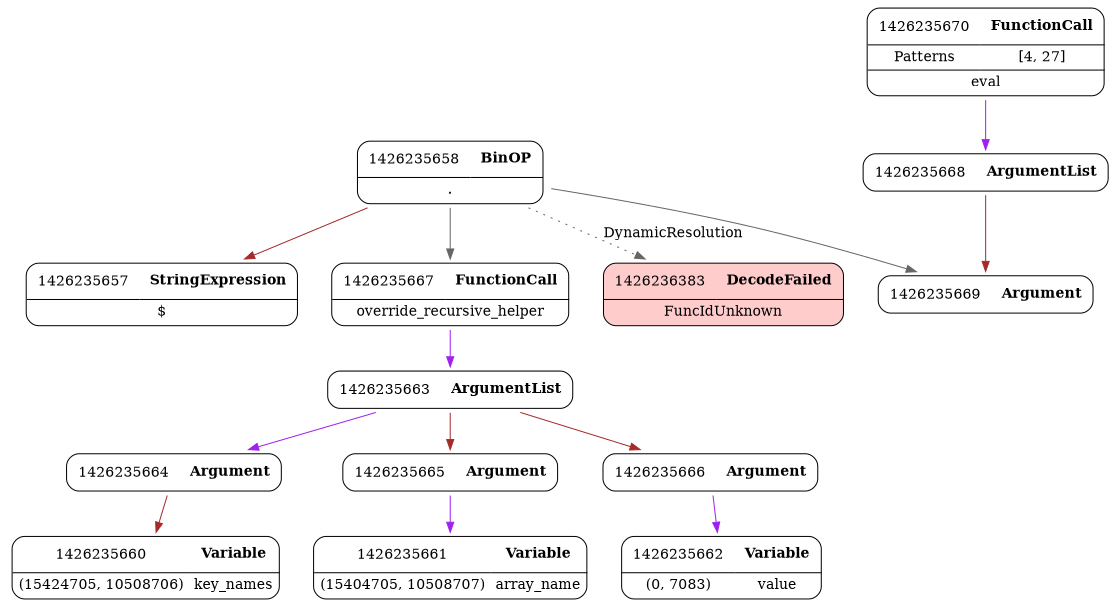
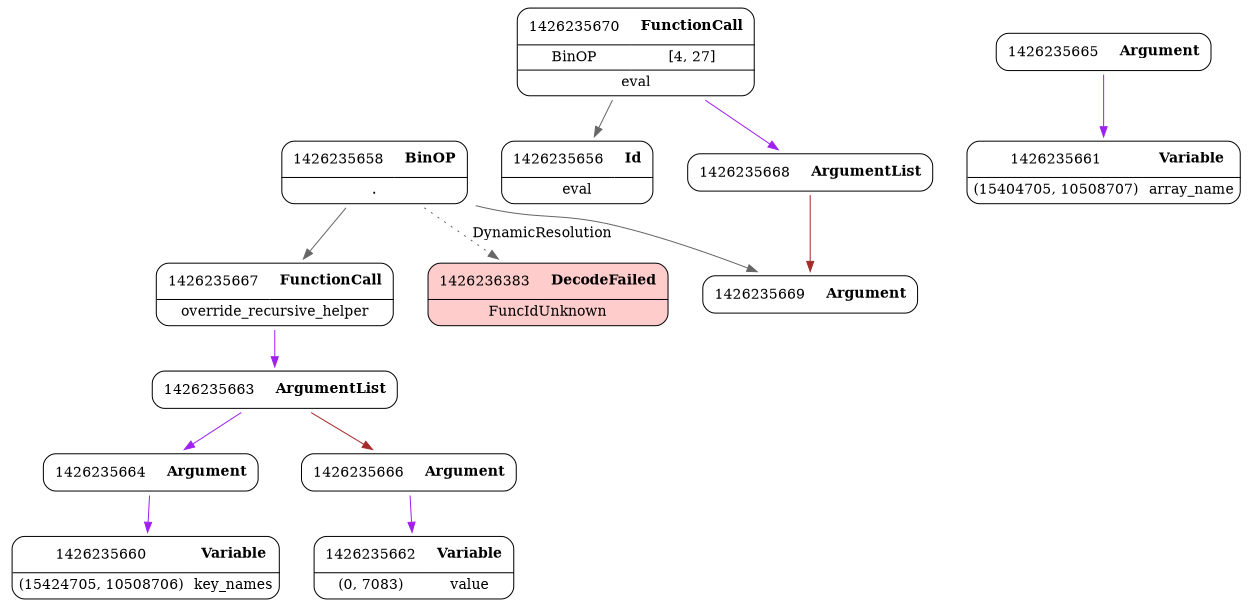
(925, 57) -> (575, 57)
none -> (577, 172)
(162, 294) -> none
(450, 426) -> none
(163, 509) -> (149, 509)
